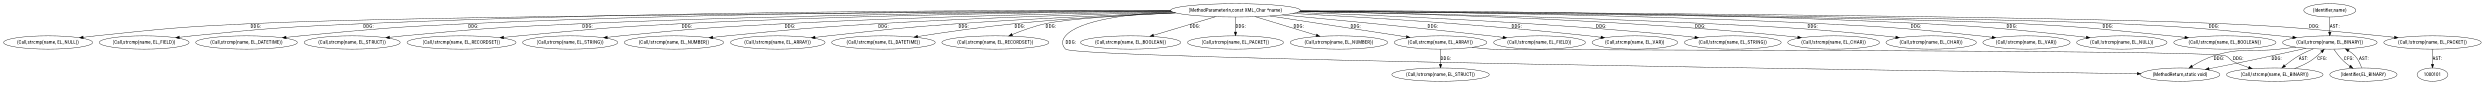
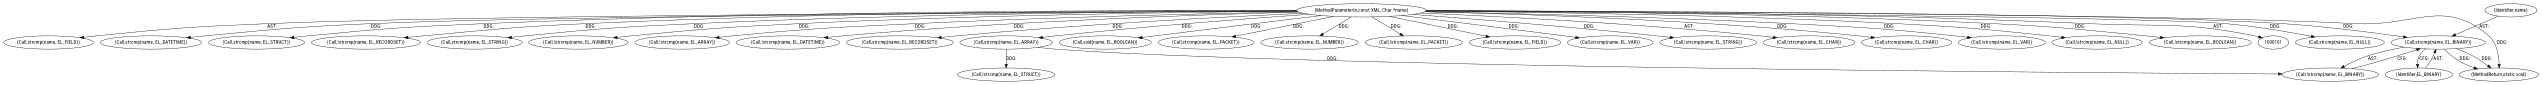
(369, 26) -> (273, 26)
(1701, 26) -> (1690, 26)
(1131, 42) -> (1105, 42)
(2432, 57) -> (1968, 19)
